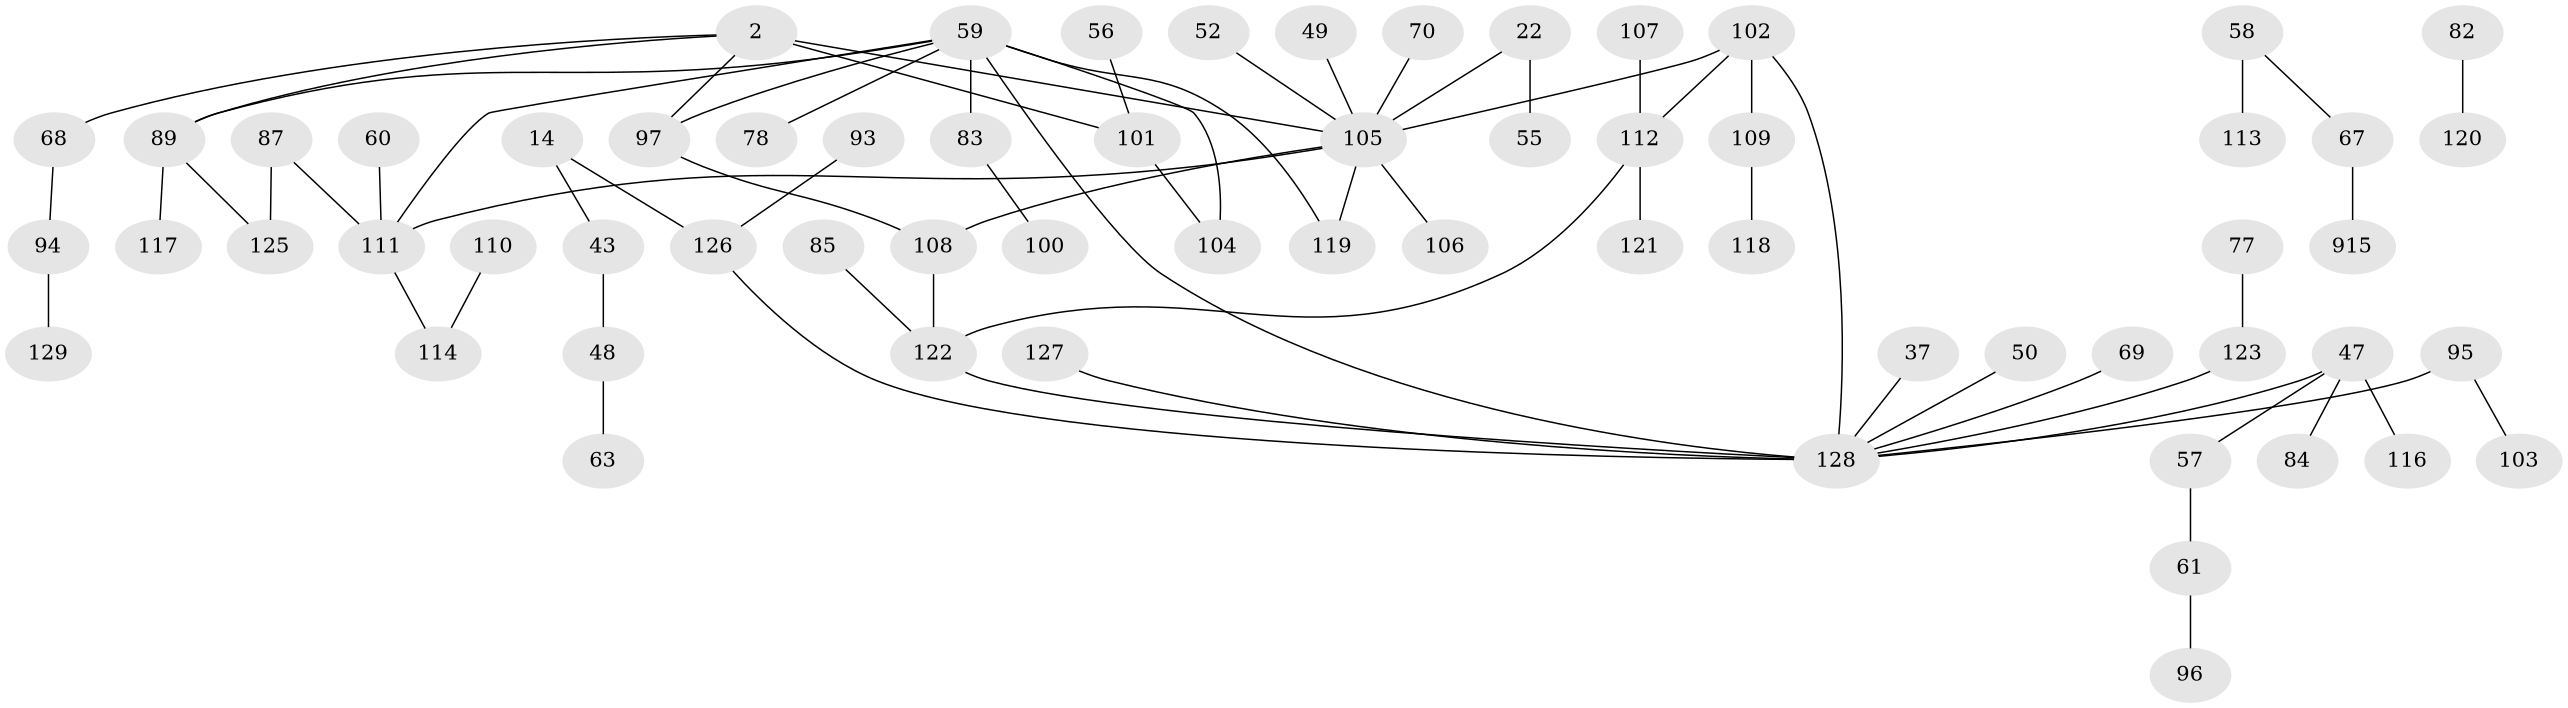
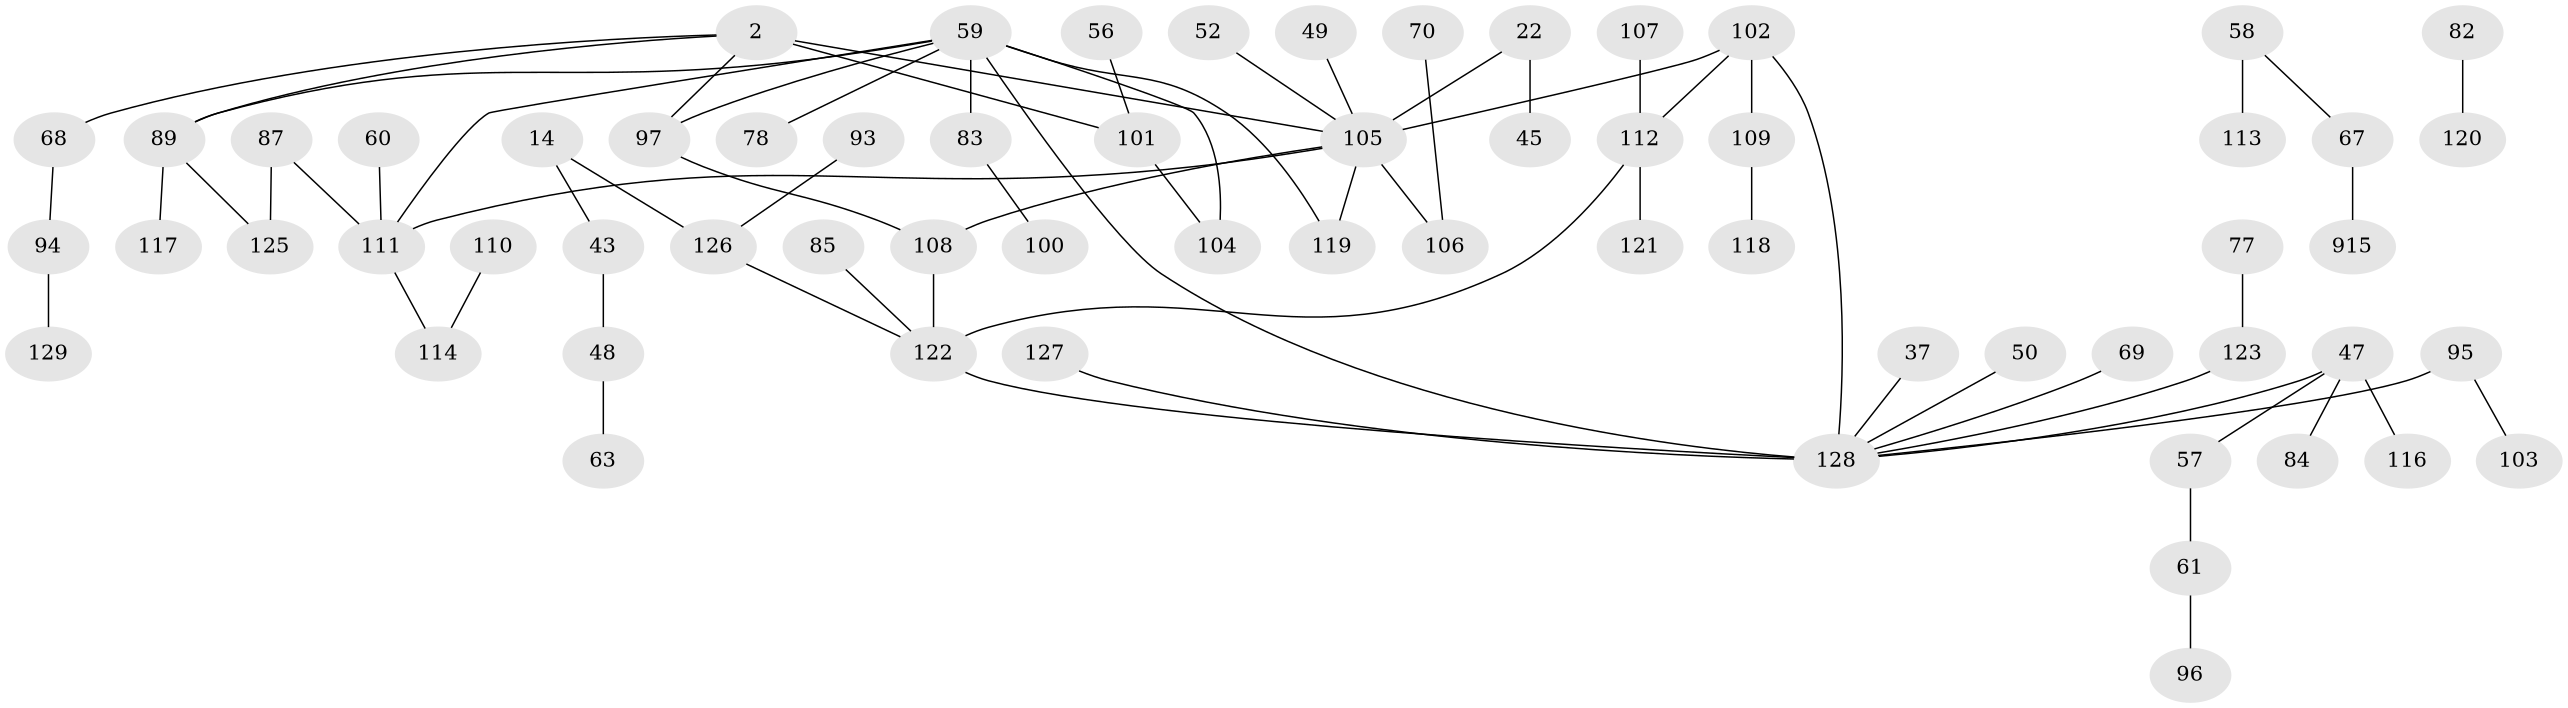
(1393, 86) -> (1434, 140)
(1530, 140) -> (1530, 140)
(1242, 438) -> (823, 300)
